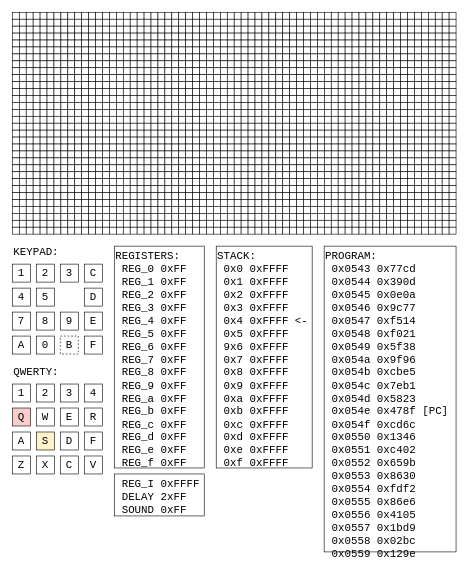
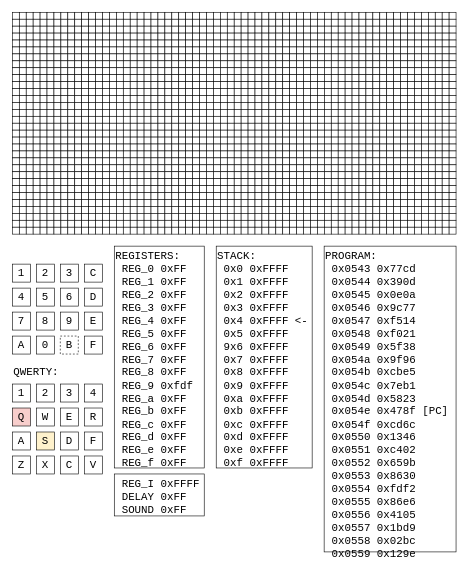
(39, 252) -> none
none -> (69, 297)
(144, 361) -> (147, 361)
(150, 498) -> (150, 498)
